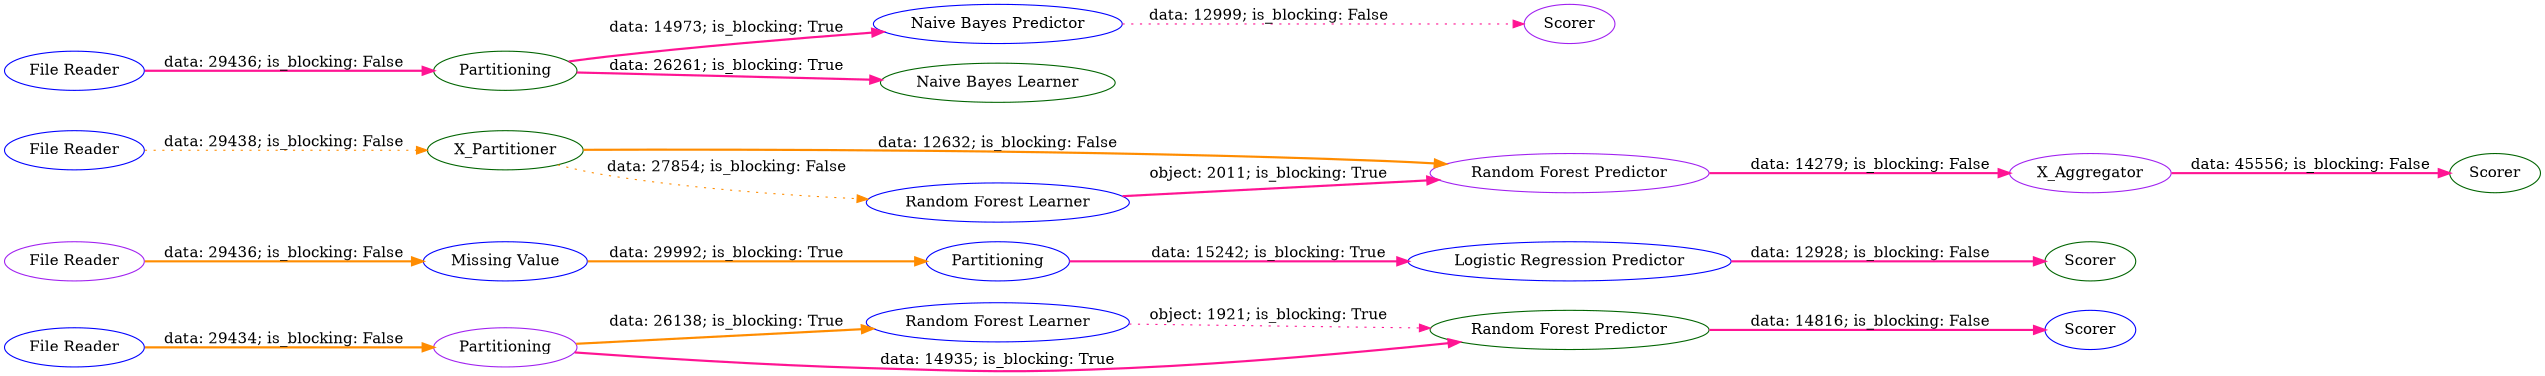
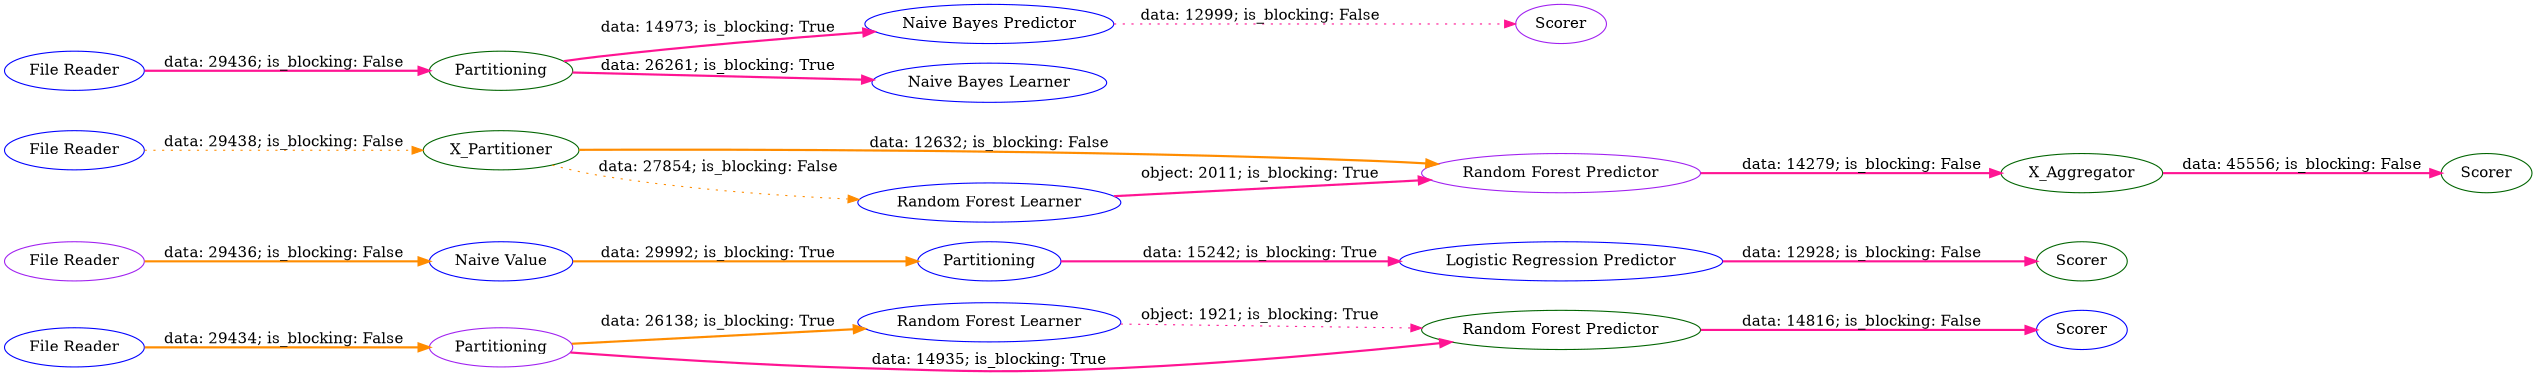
(998, 83) -> (989, 83)
(2090, 173) -> (2082, 173)
(505, 261) -> (501, 261)
